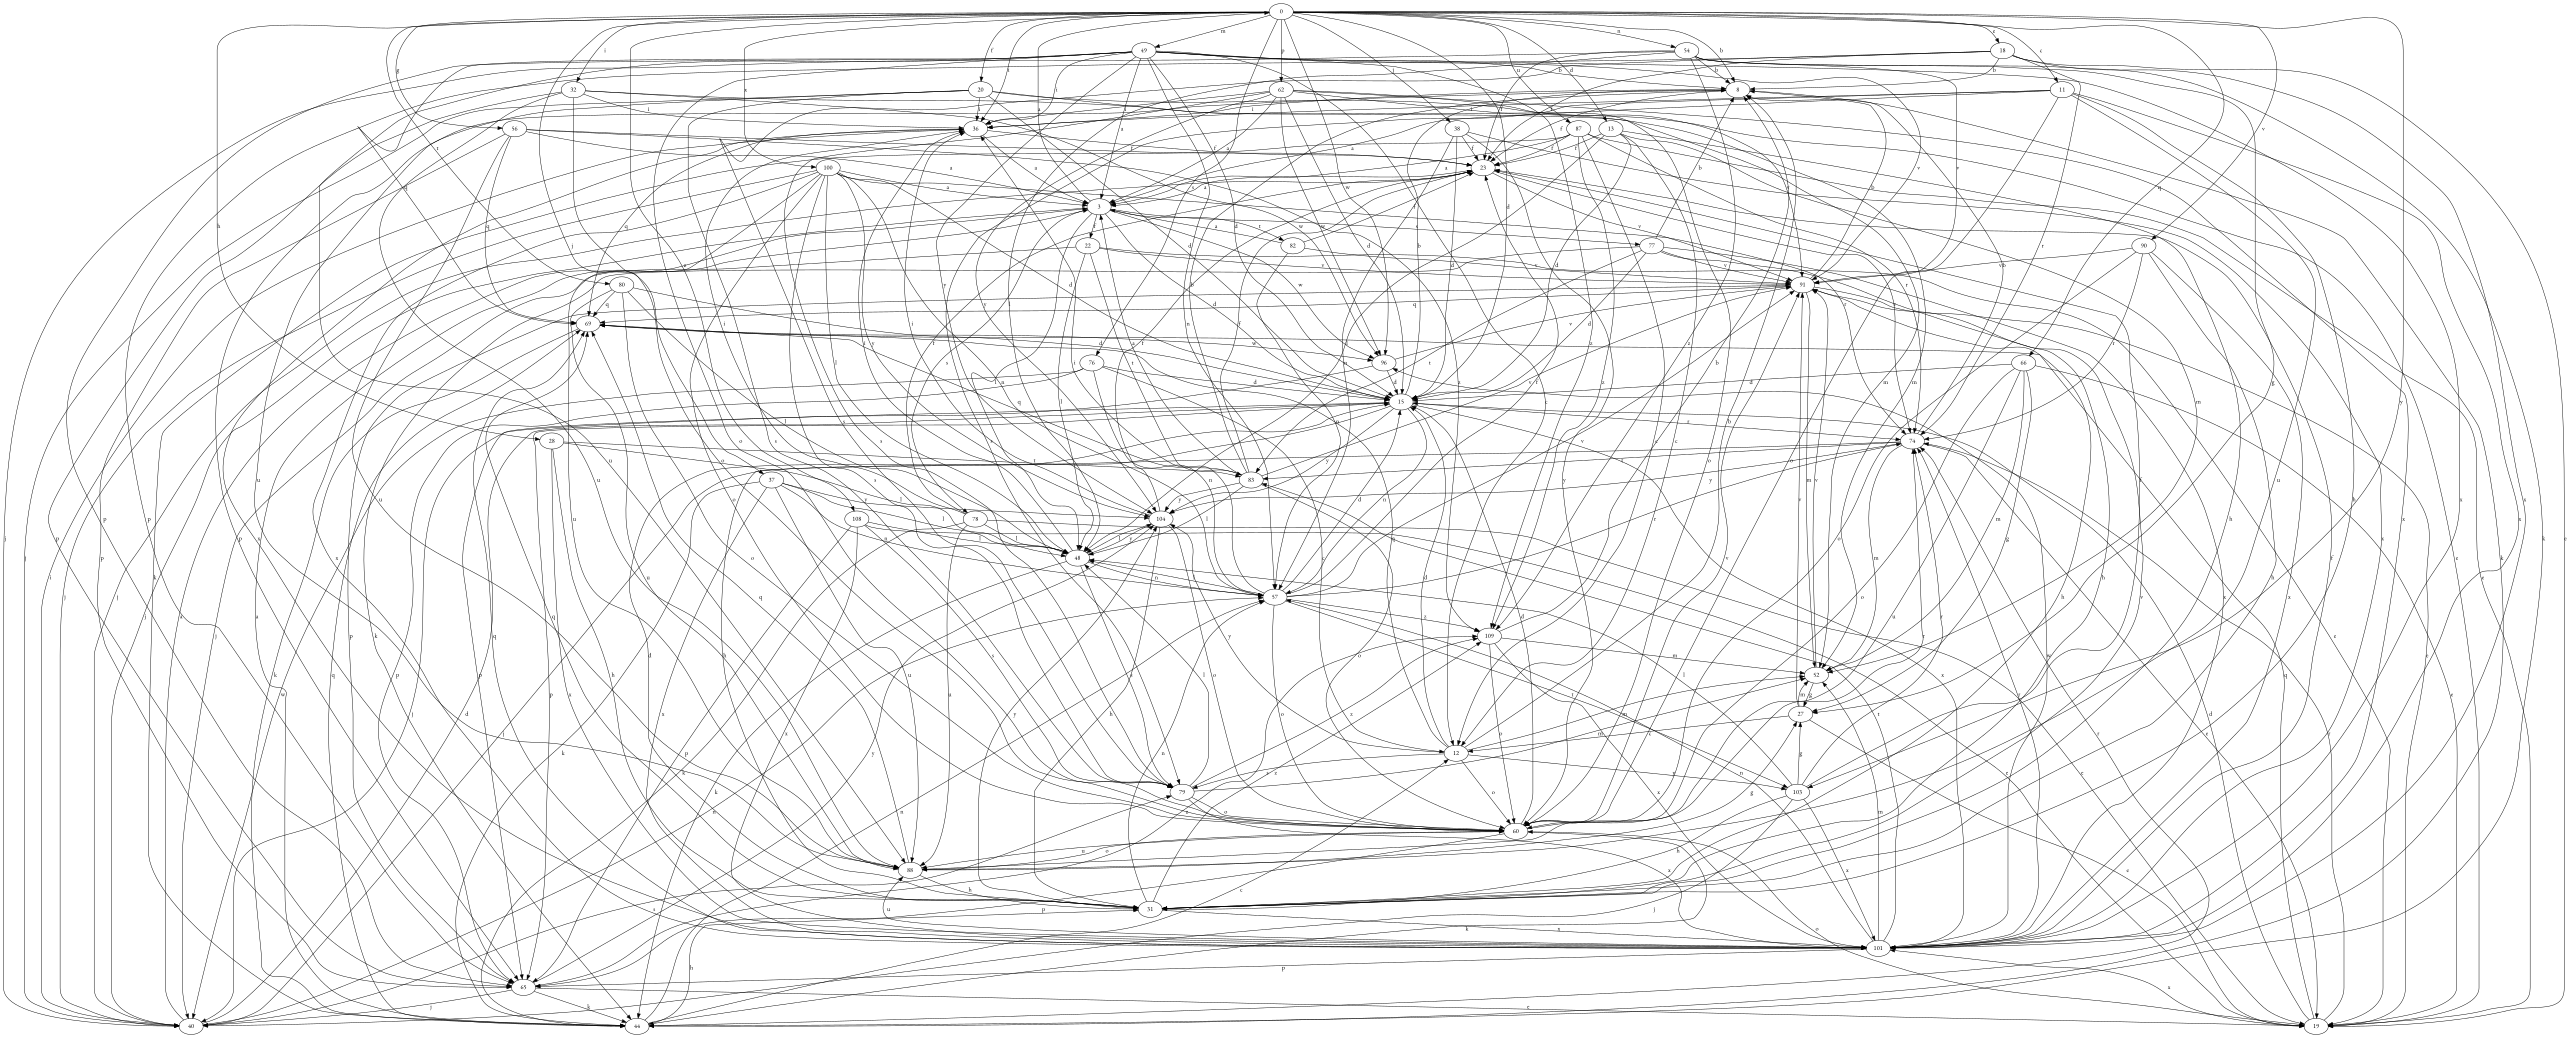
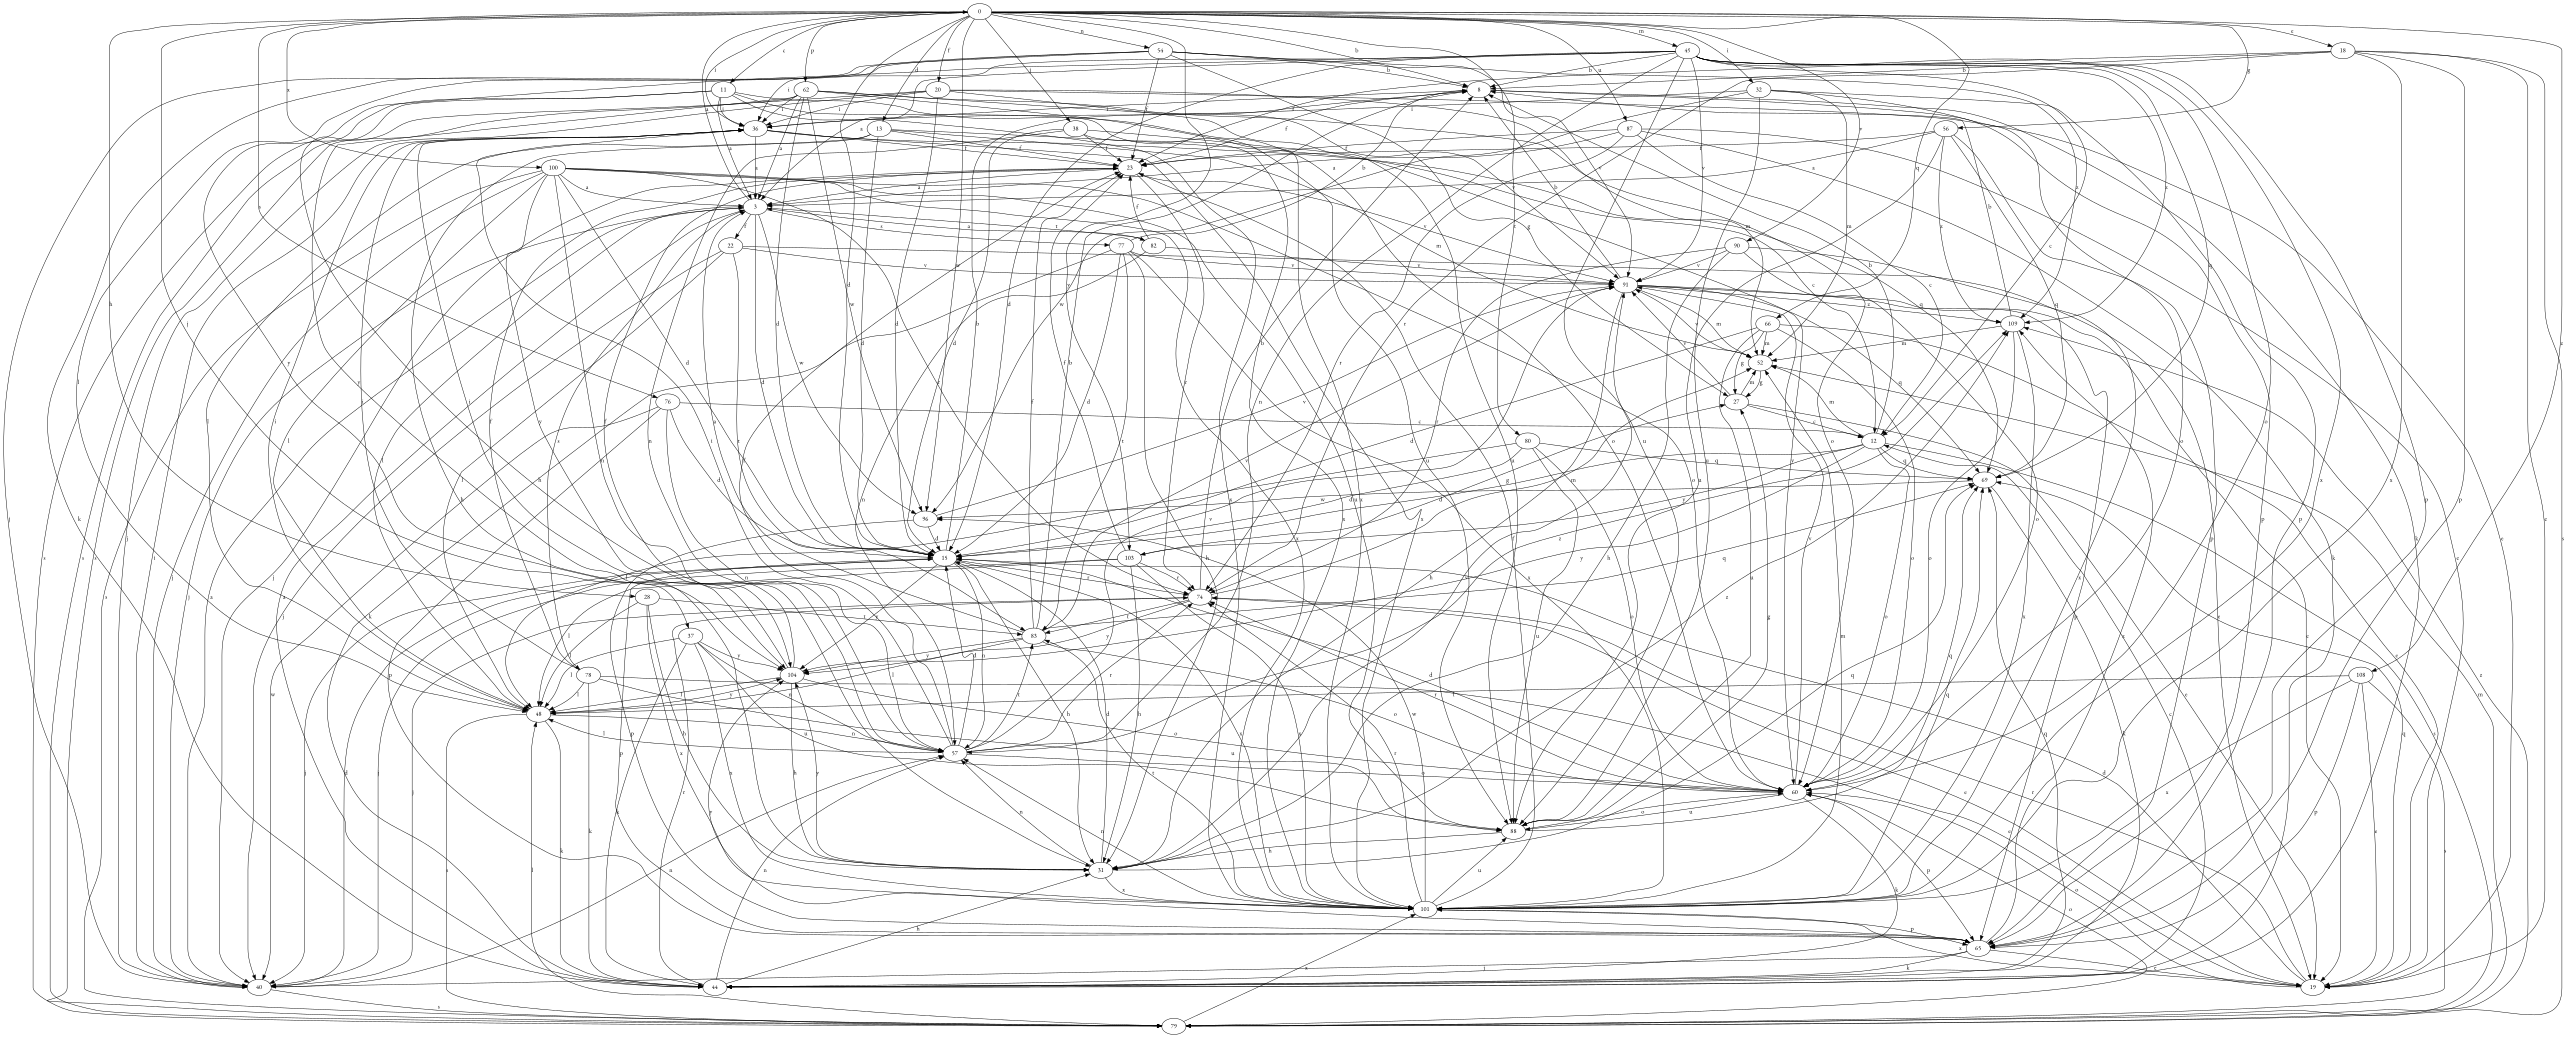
(1602, 378) -> (1799, 300)
(1525, 681) -> (1011, 708)
